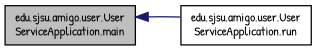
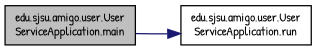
(164, 17) -> (152, 34)
